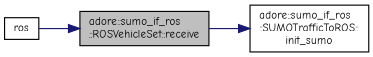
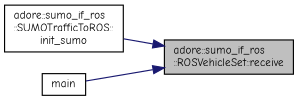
(22, 29) -> (64, 84)
(224, 29) -> (138, 41)
